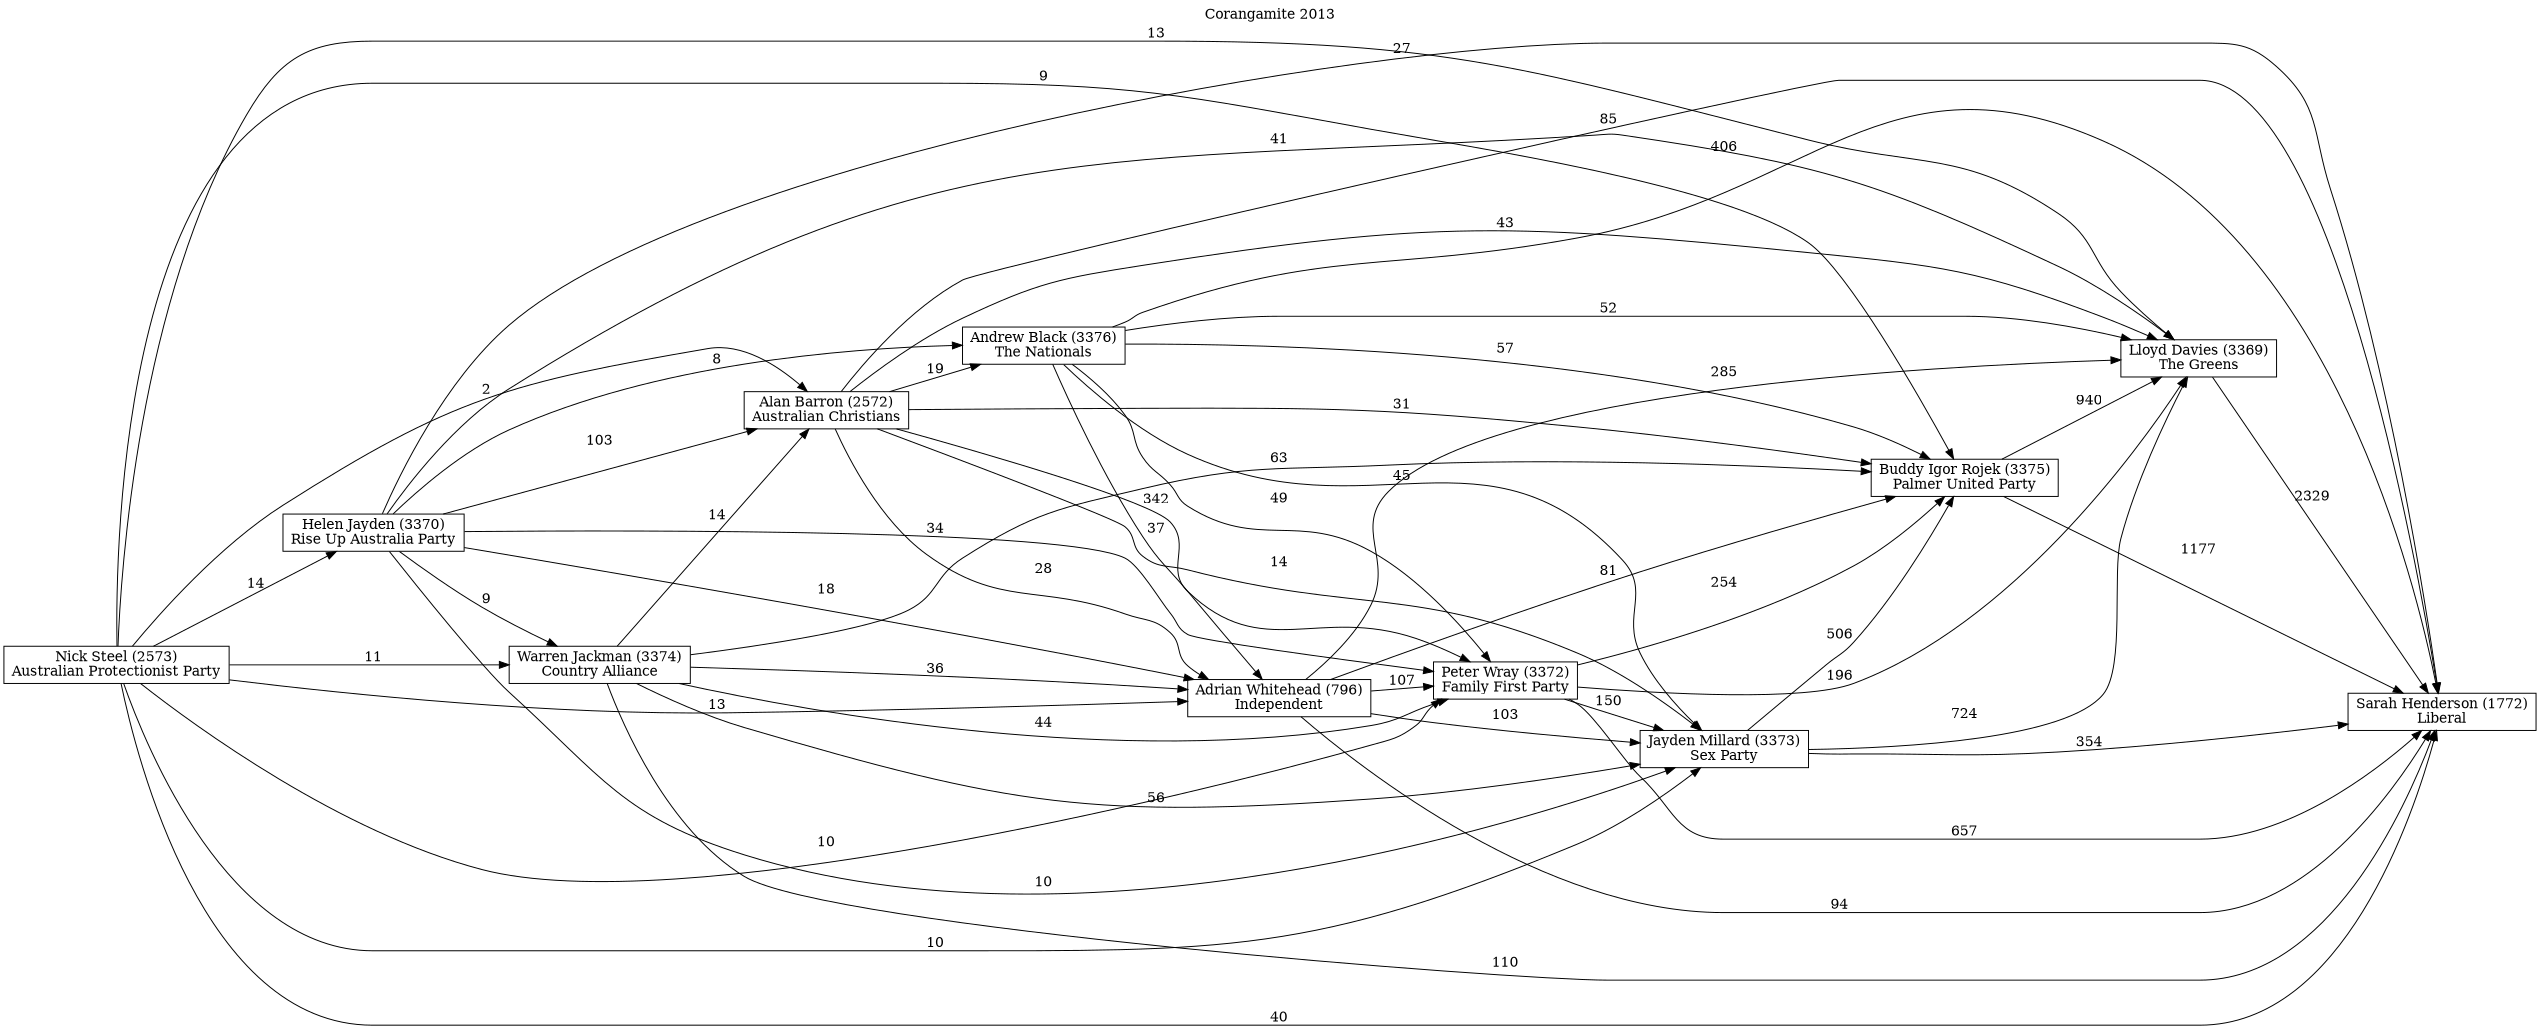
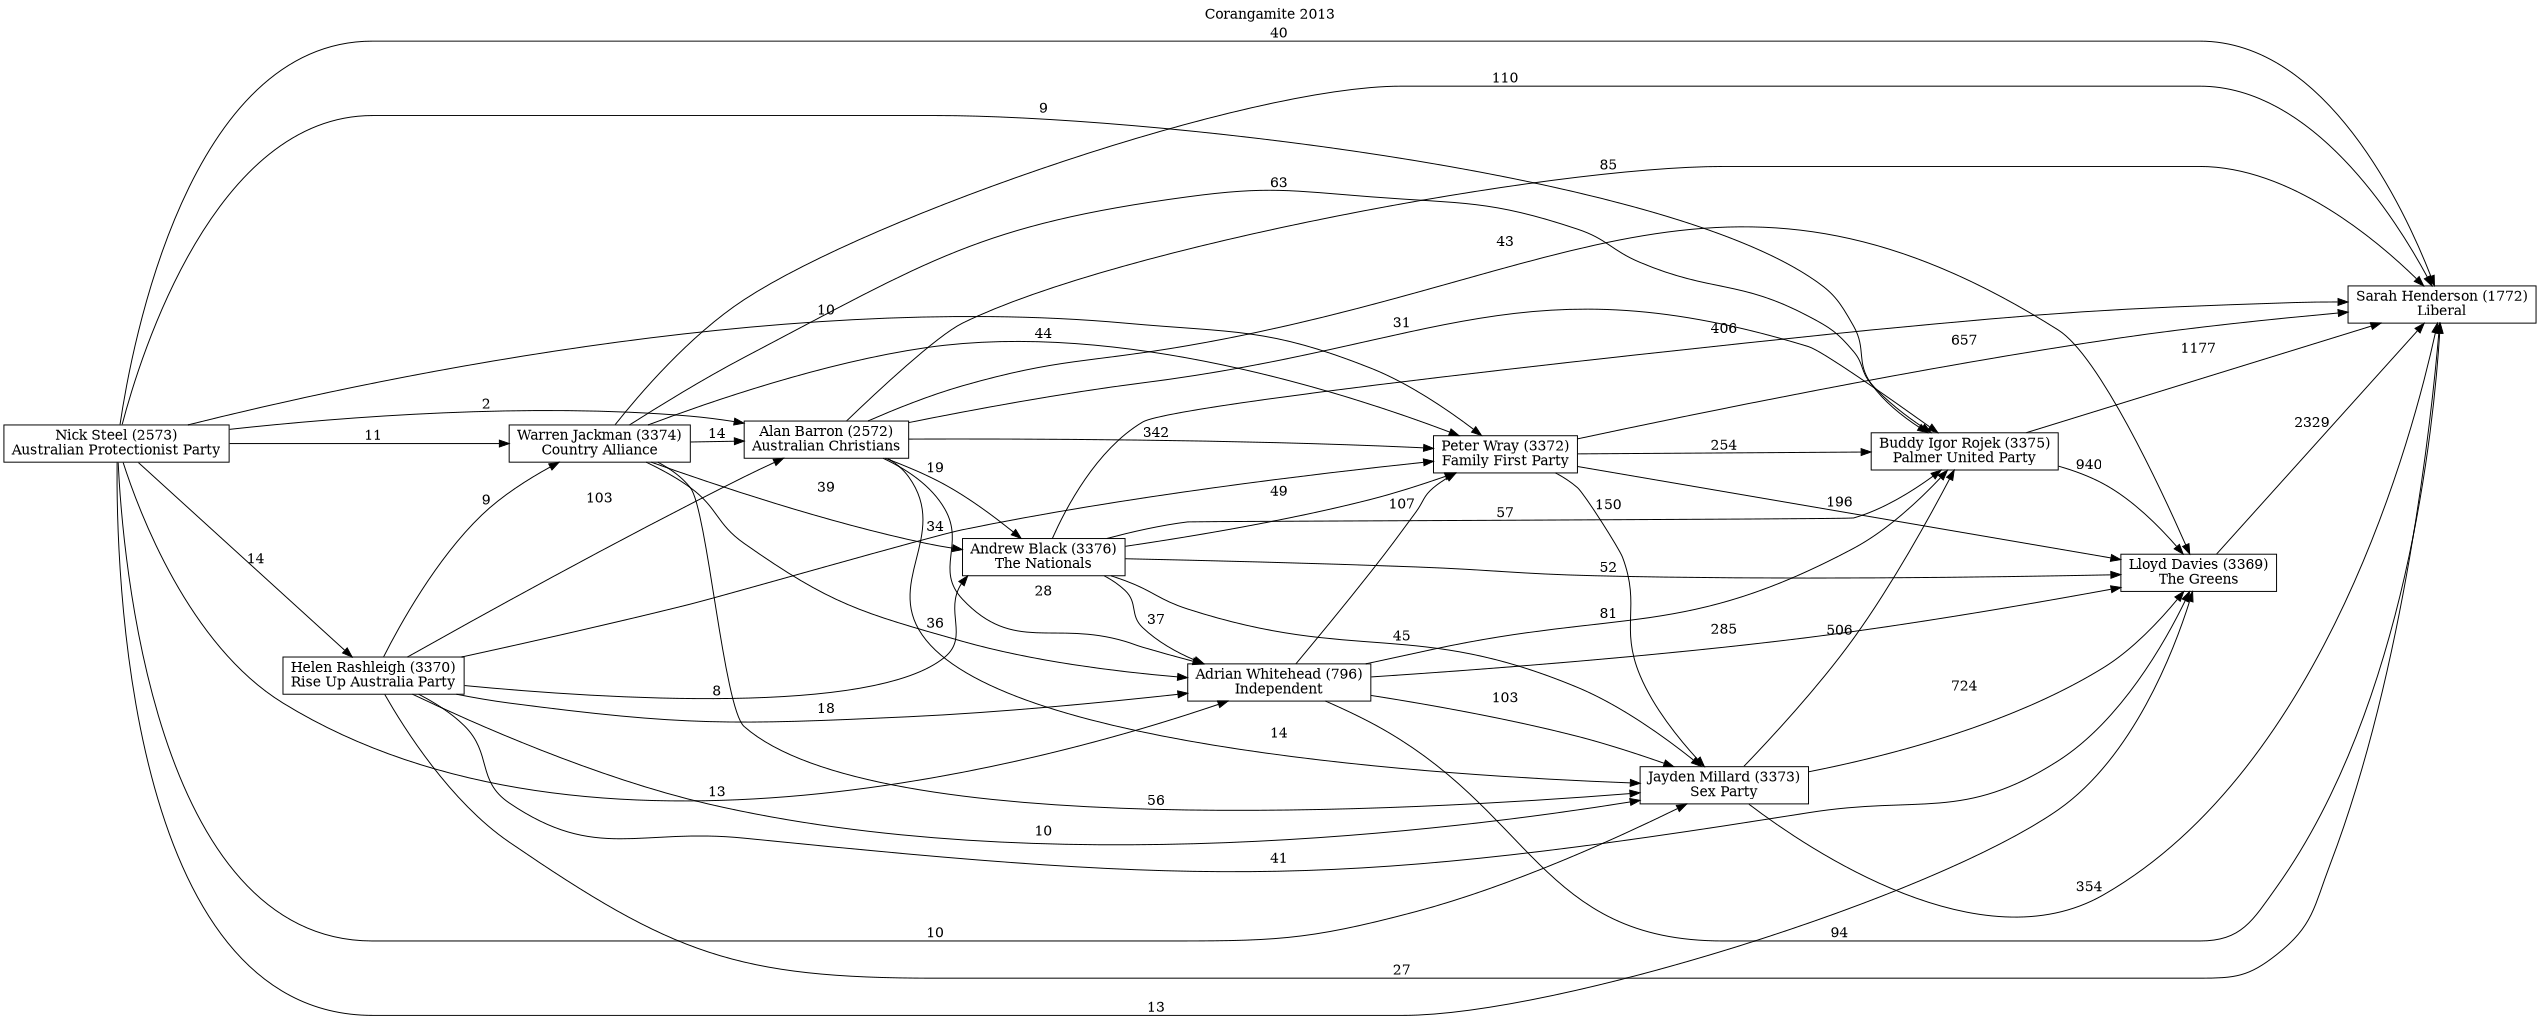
none -> (800, 511)
(374, 533) -> (374, 676)
